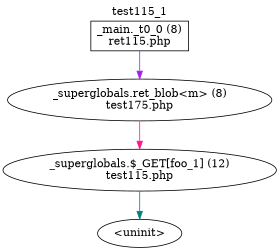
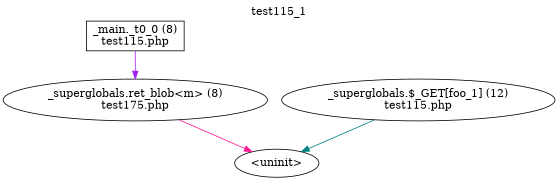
(140, 36) -> (135, 36)
(140, 131) -> (212, 134)
